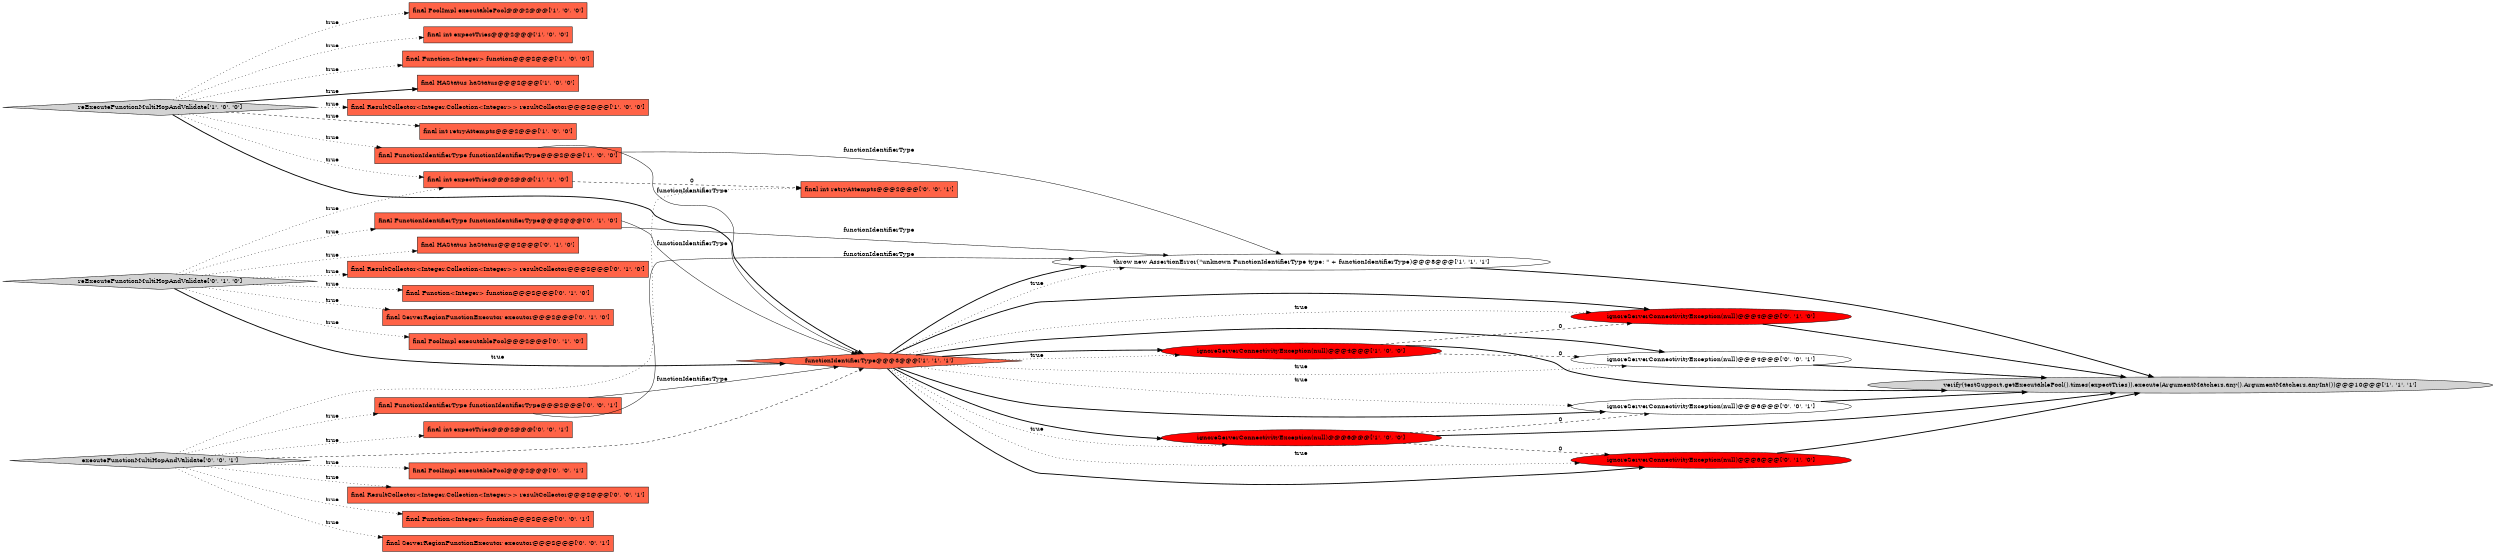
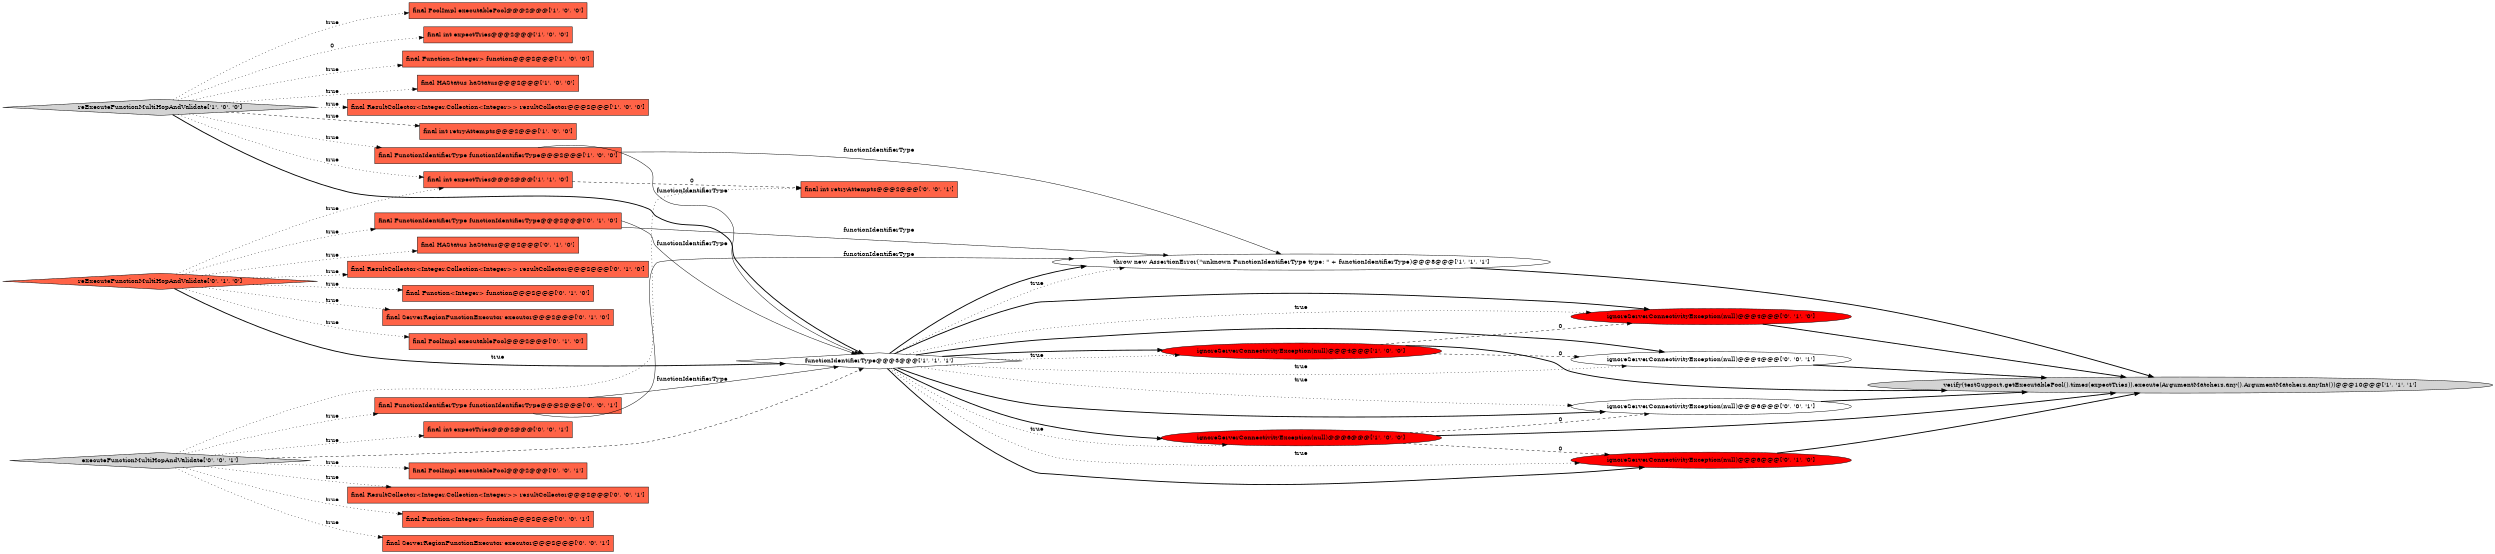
(333, 46) -> (333, 46)
(319, 96) -> (319, 96)
(160, 281) -> (160, 281)
(879, 361) -> (879, 361)
